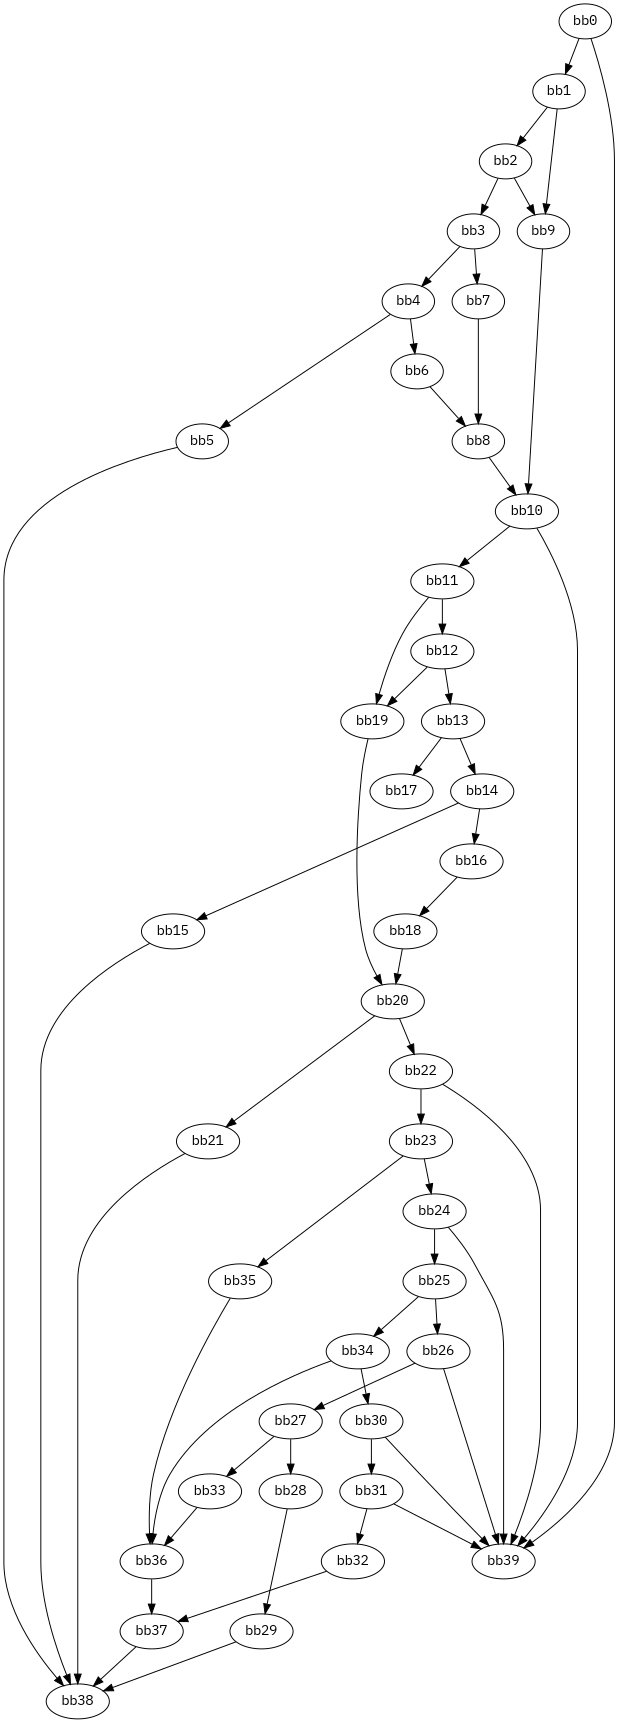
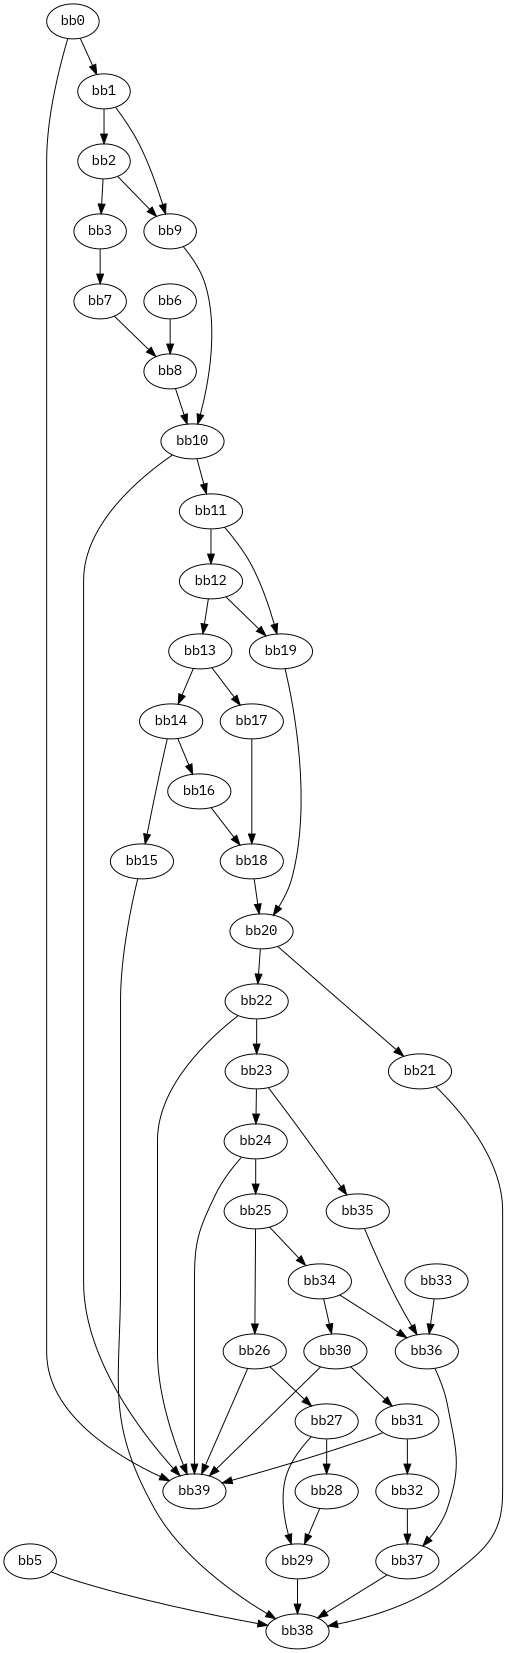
(408, 301) -> none
none -> (252, 786)
(254, 1453) -> (285, 1482)
